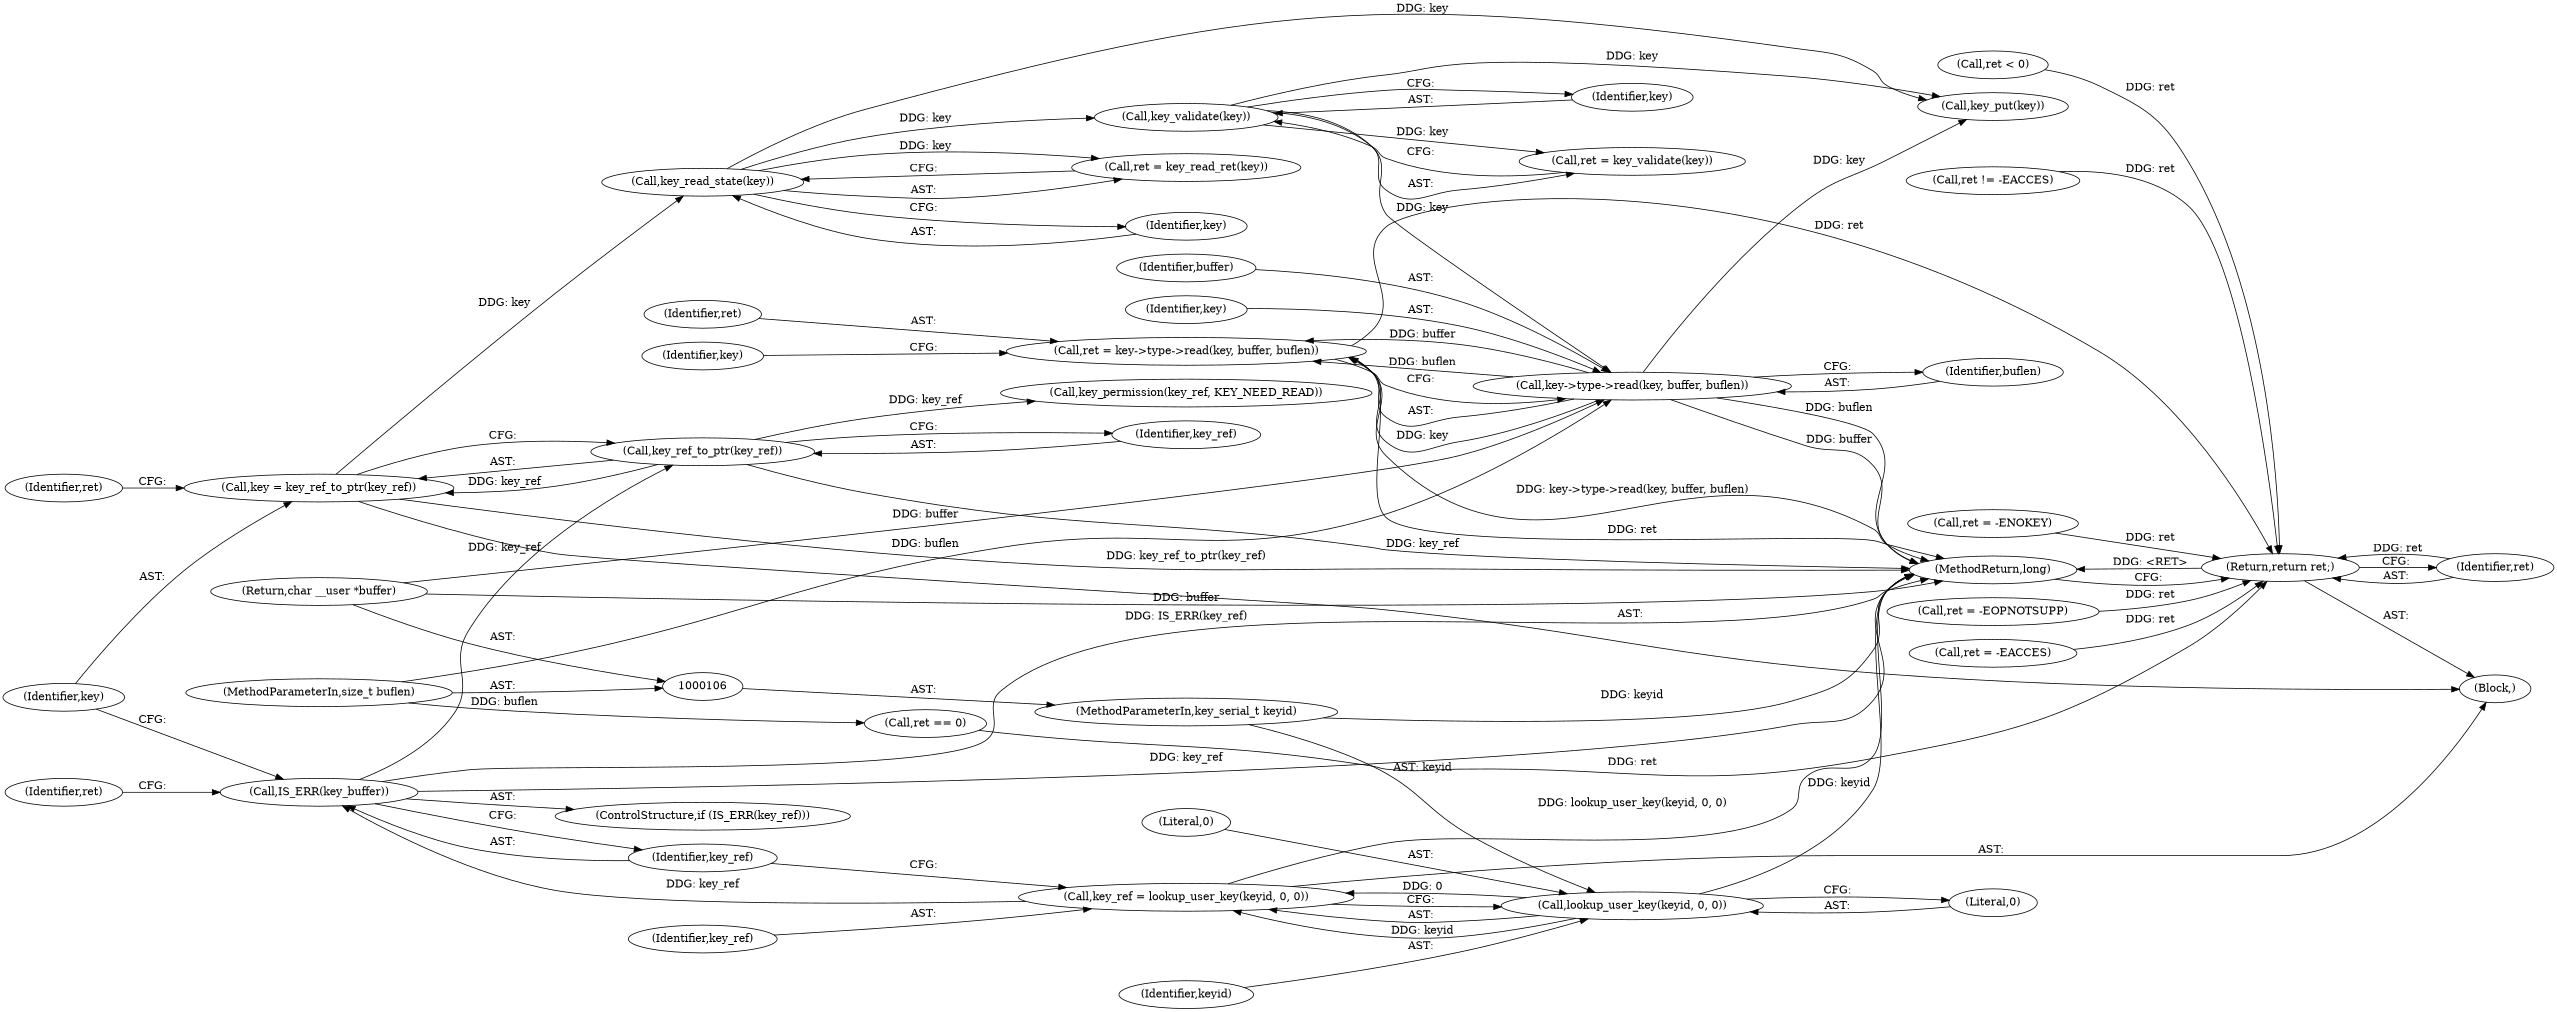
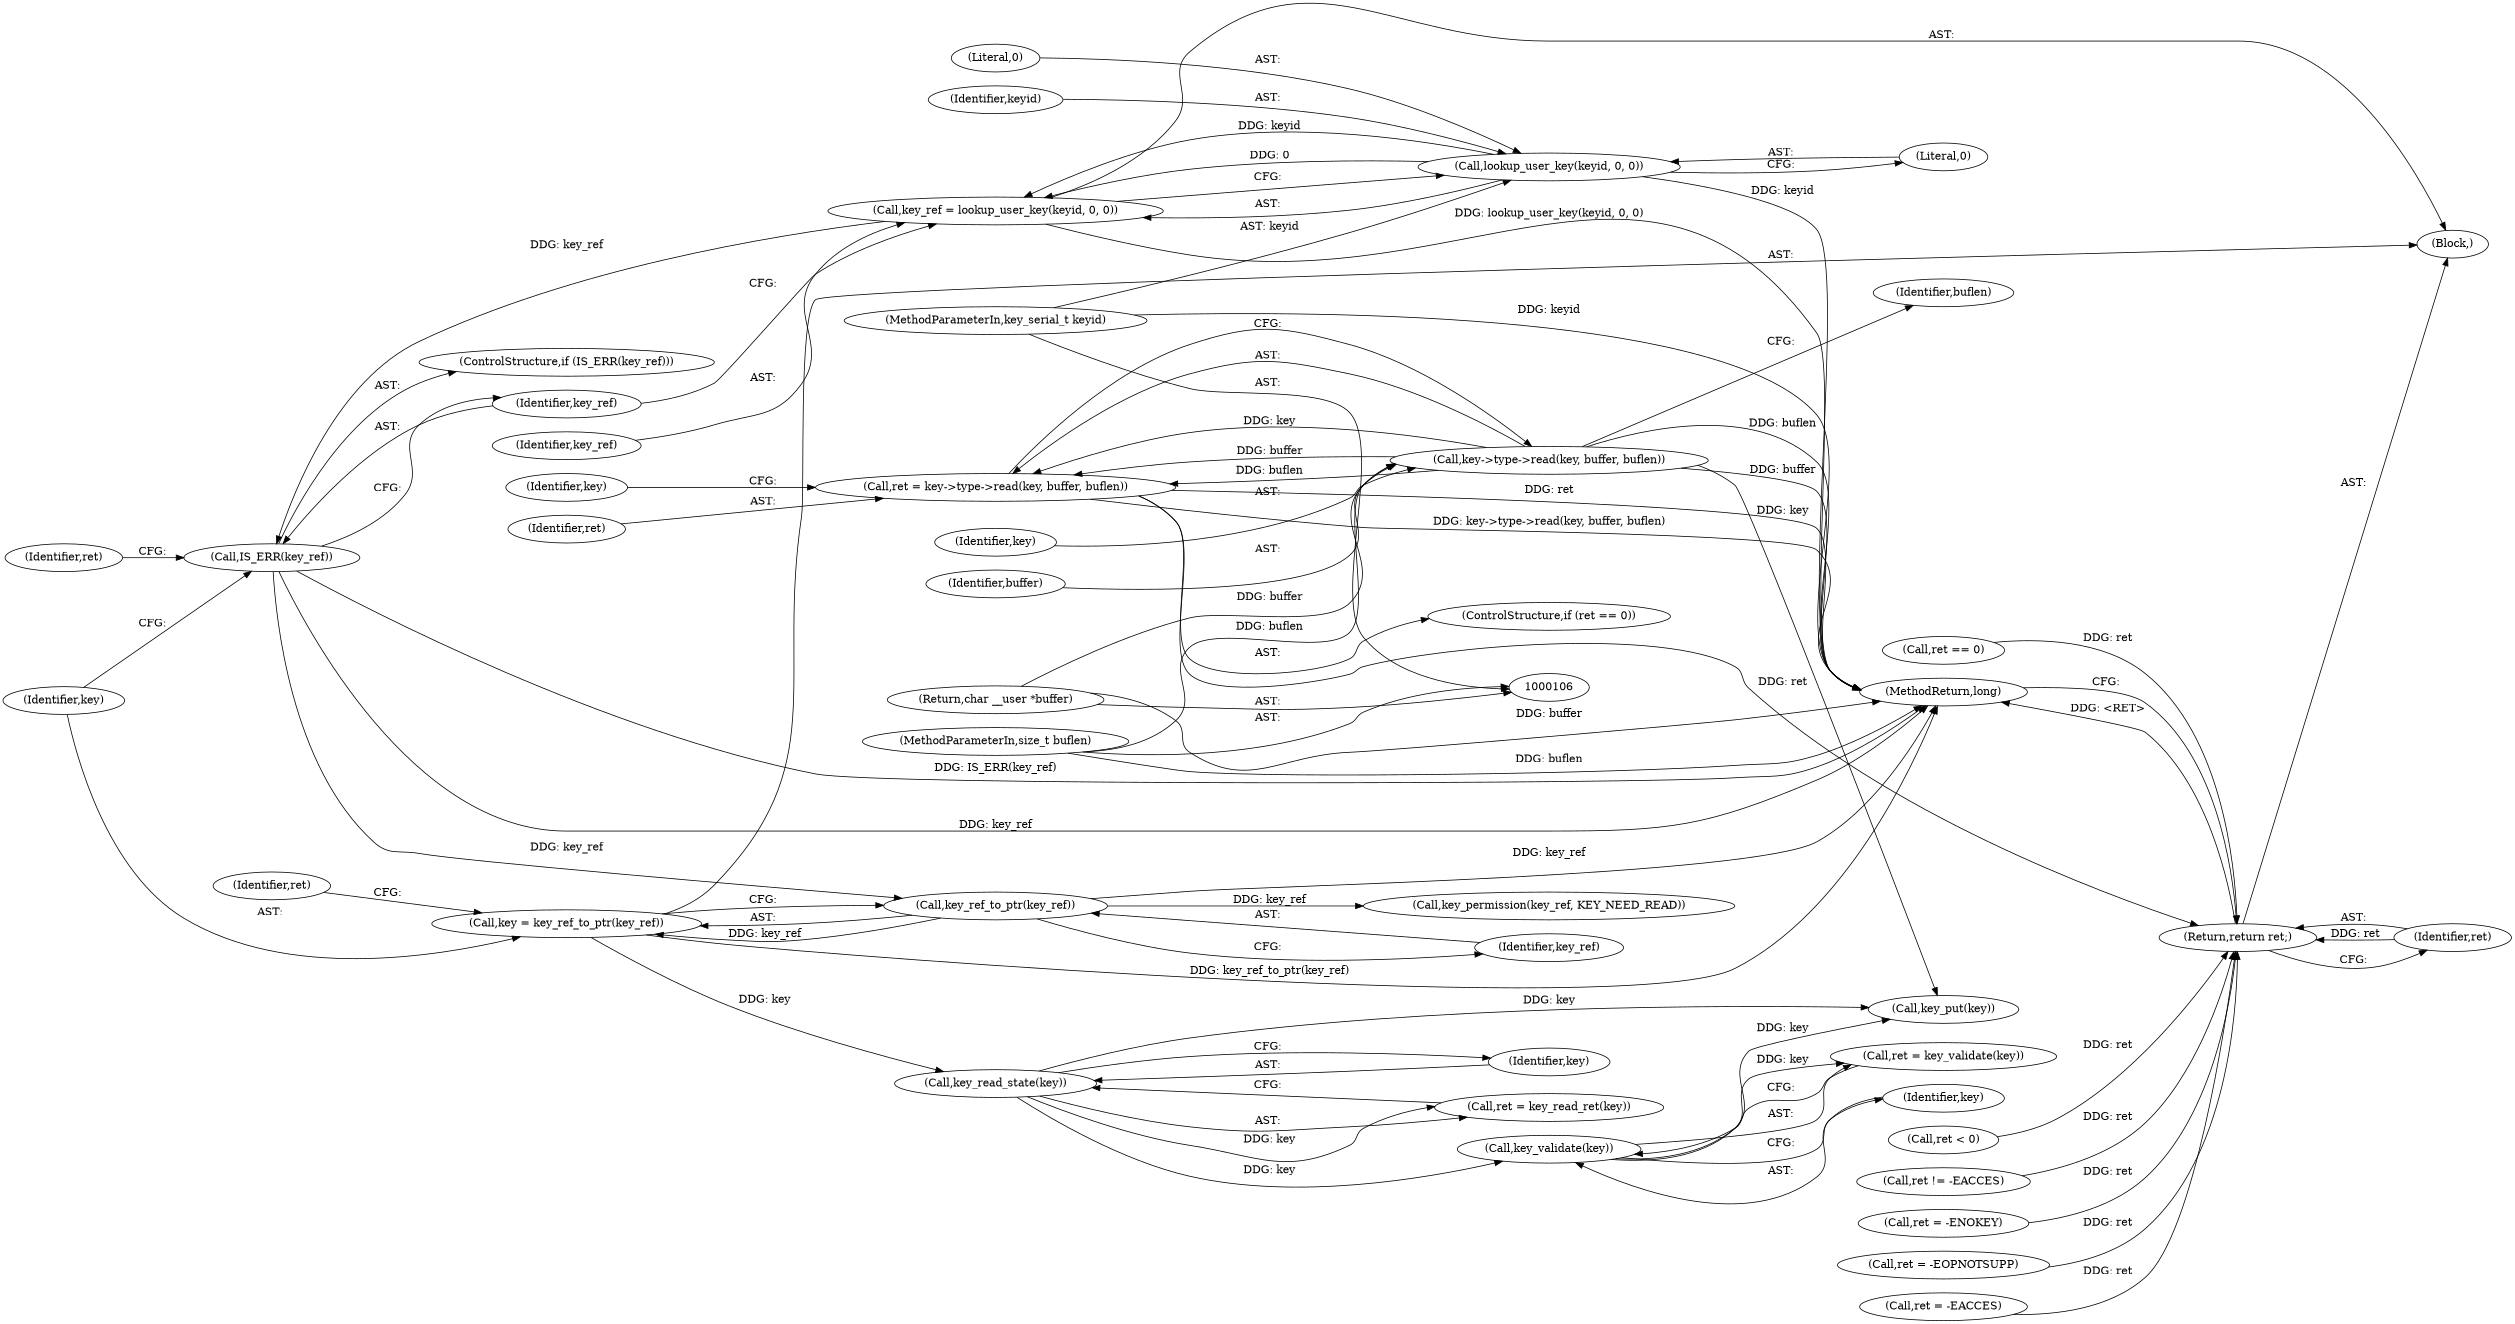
(1418, 240) -> none
(1863, 390) -> none
none -> (1549, 616)
(895, 697) -> (1352, 418)
(632, 717) -> (1496, 774)
(319, 792) -> (272, 558)
